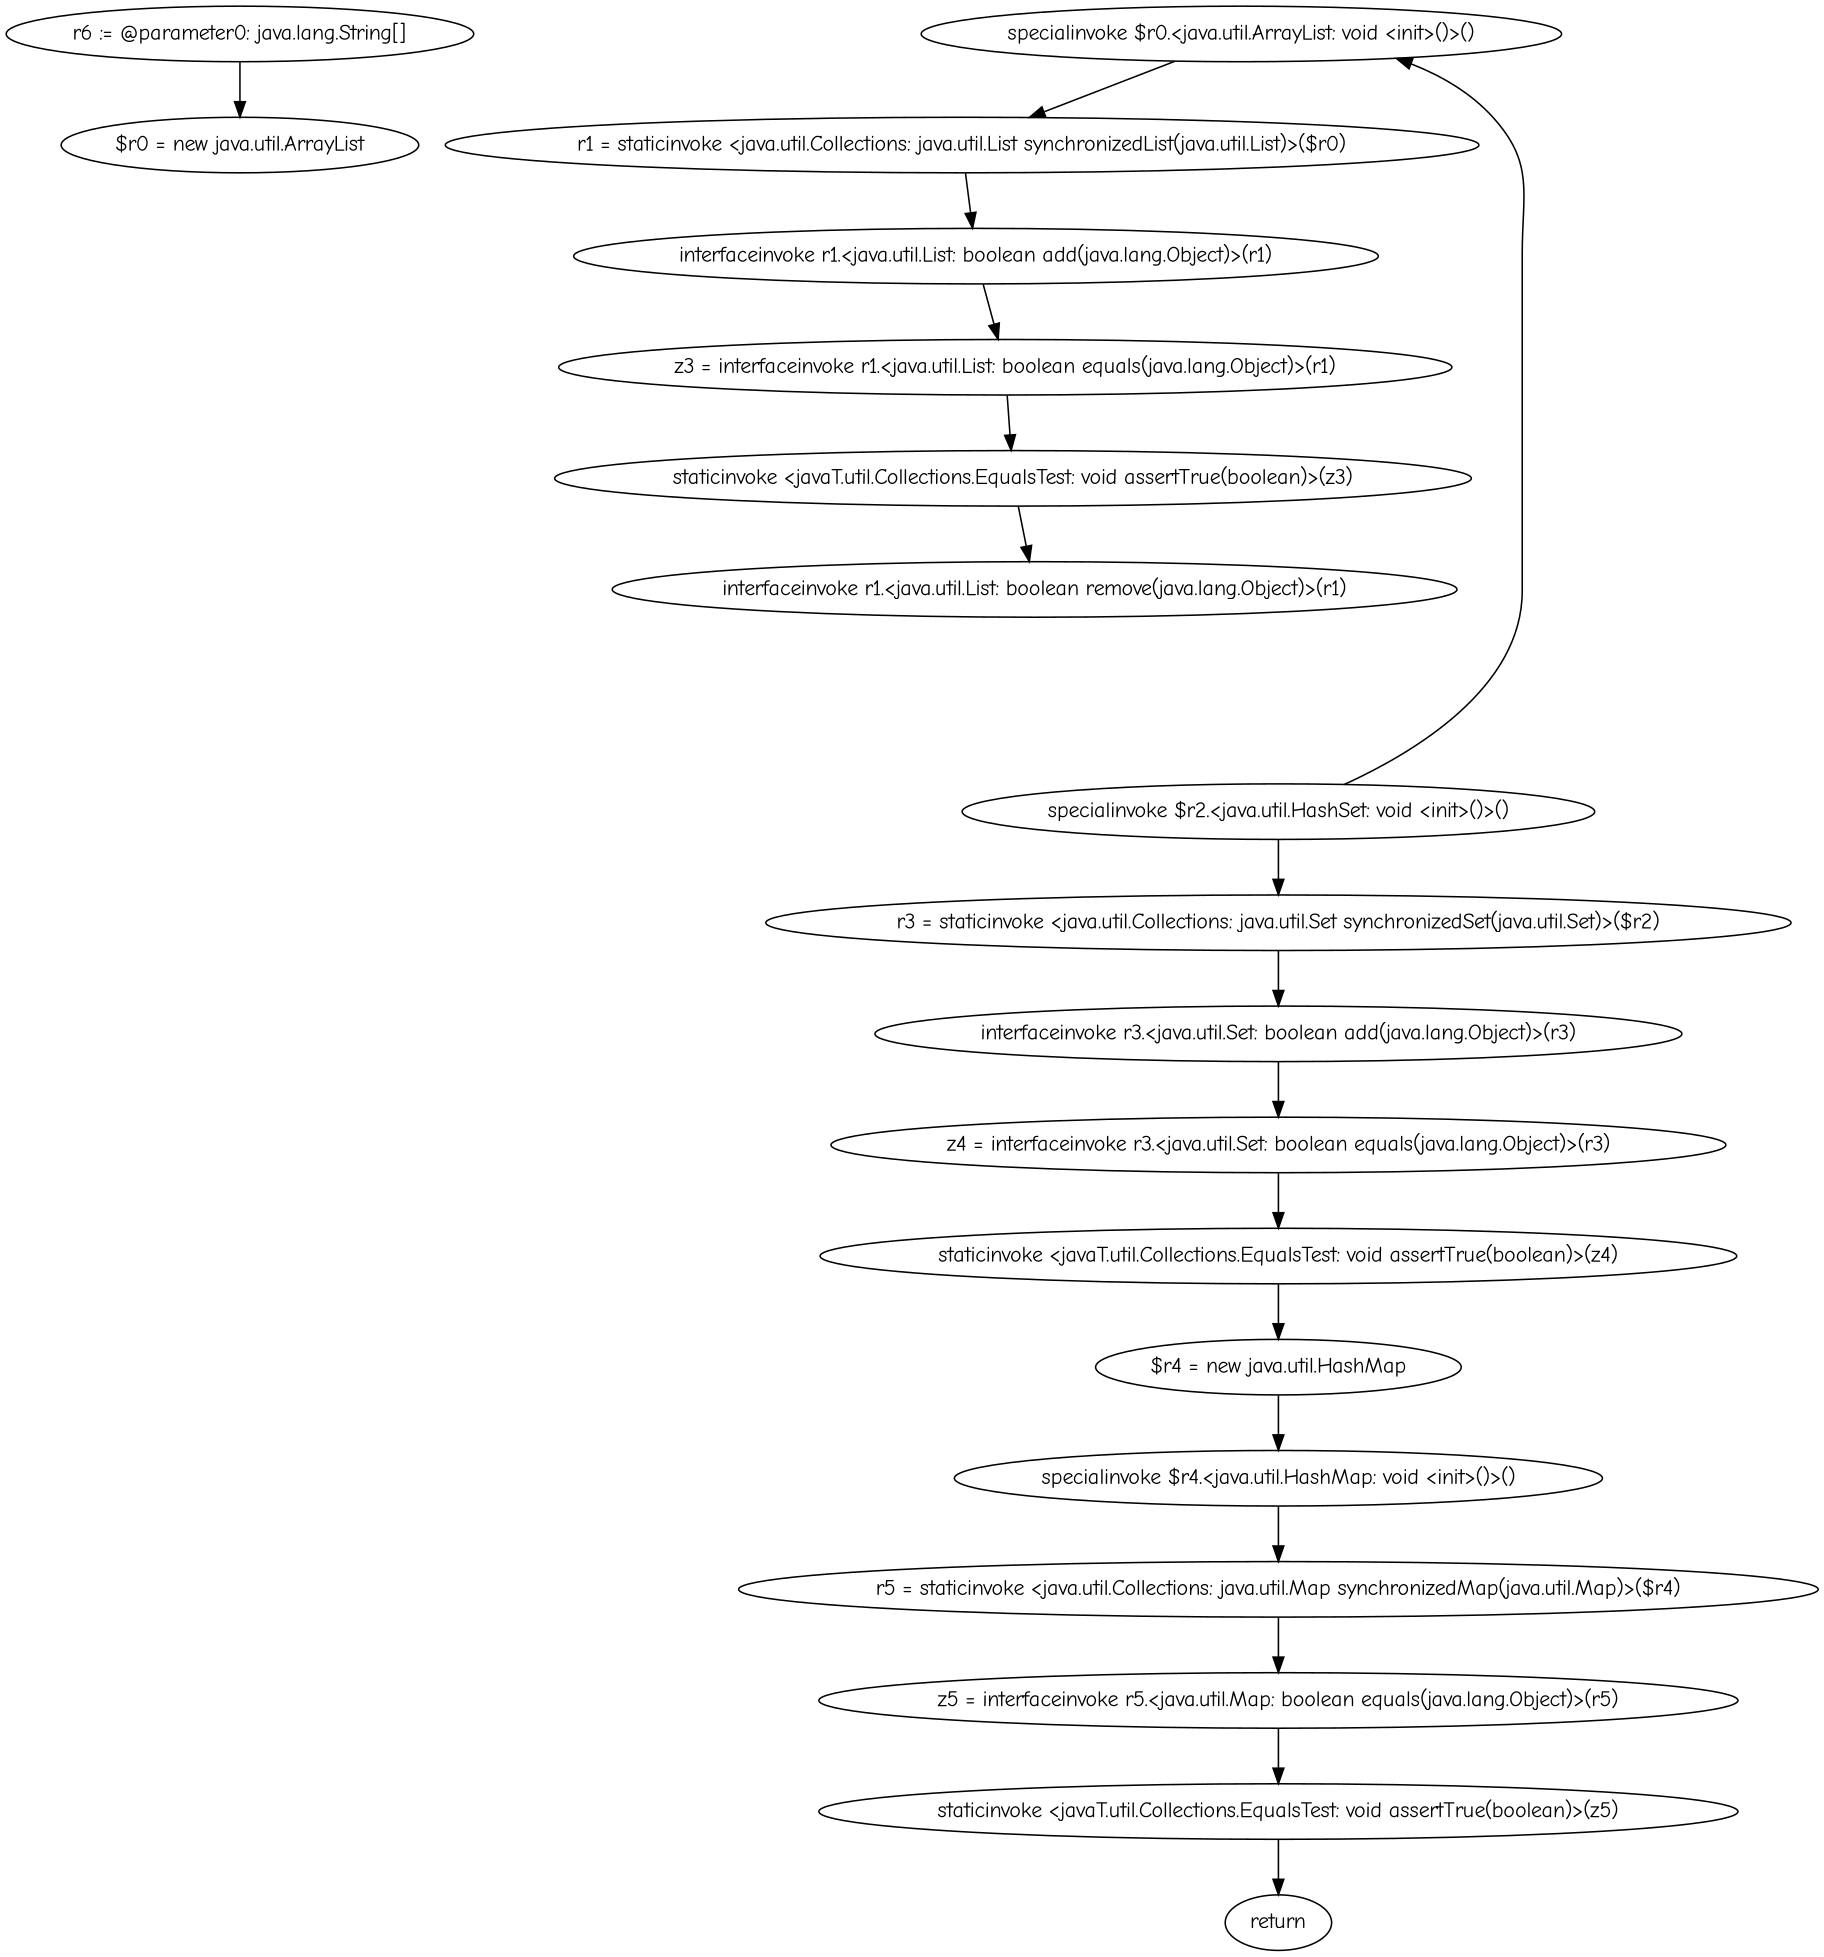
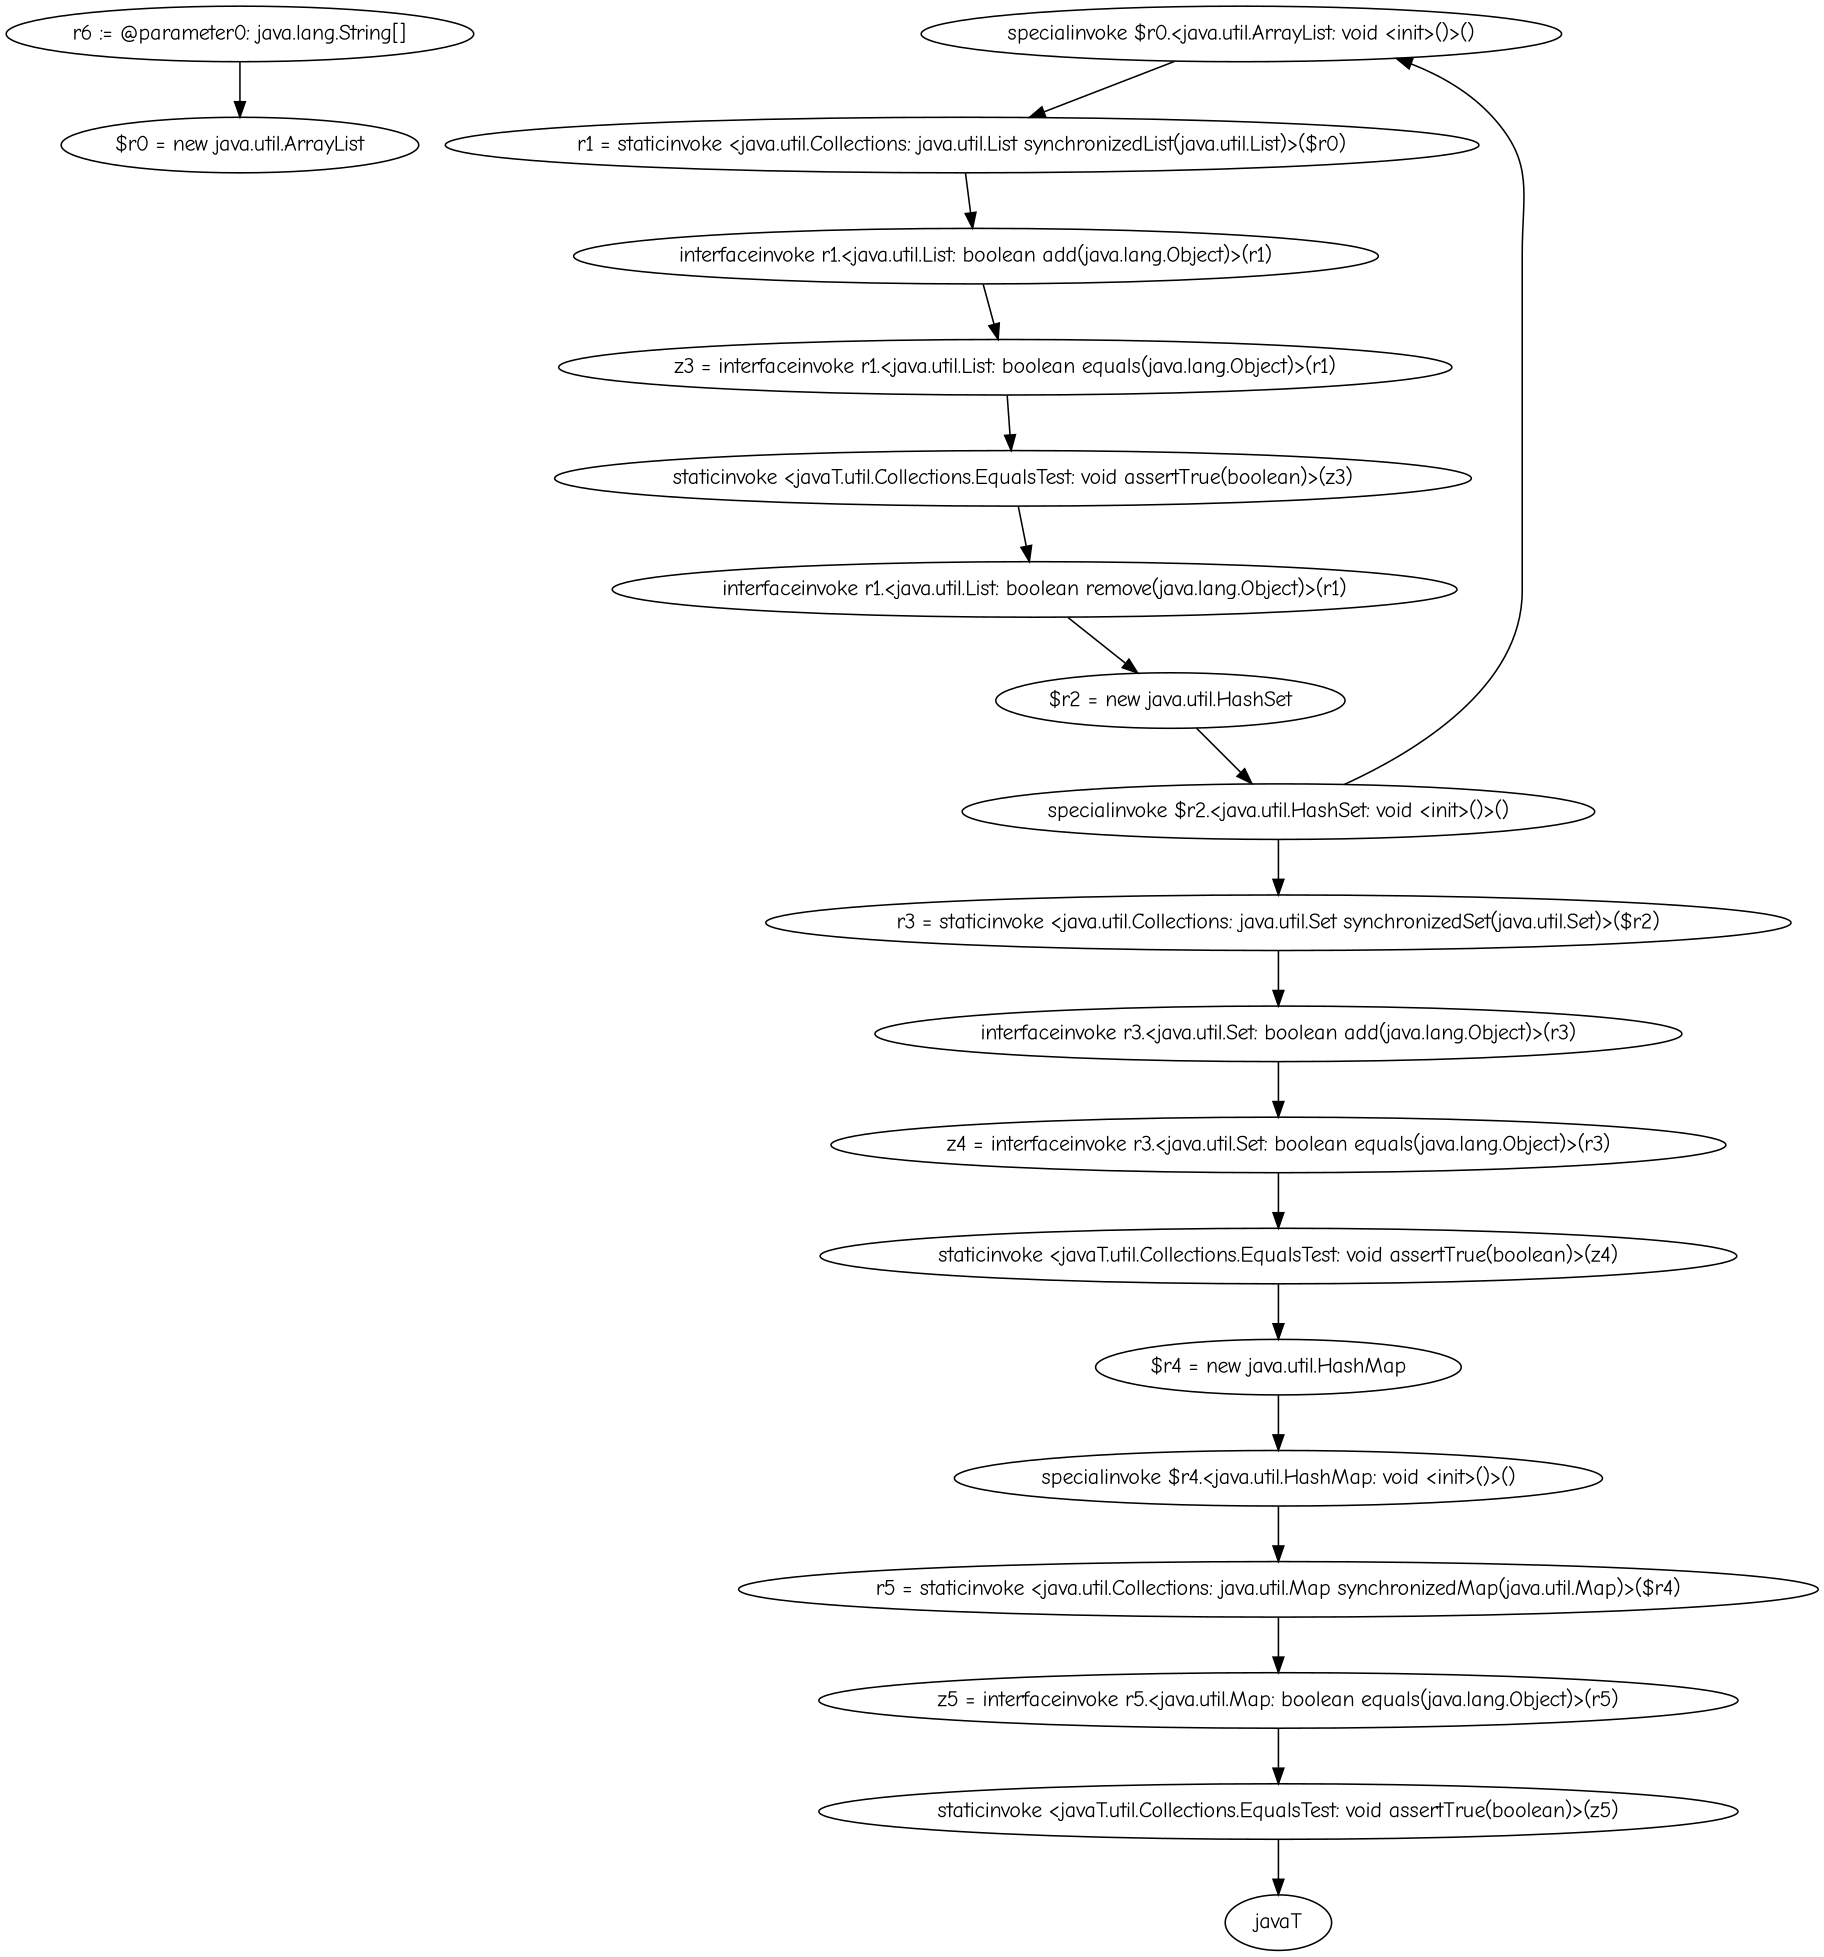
none -> (1170, 701)
(1278, 1923) -> (1278, 1923)
